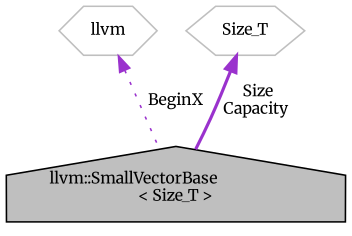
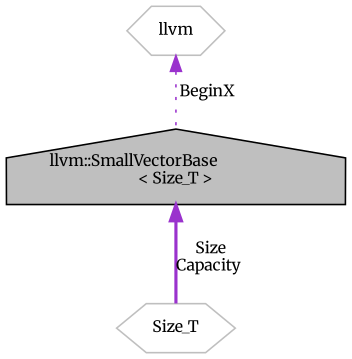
(214, 111) -> (176, 262)
